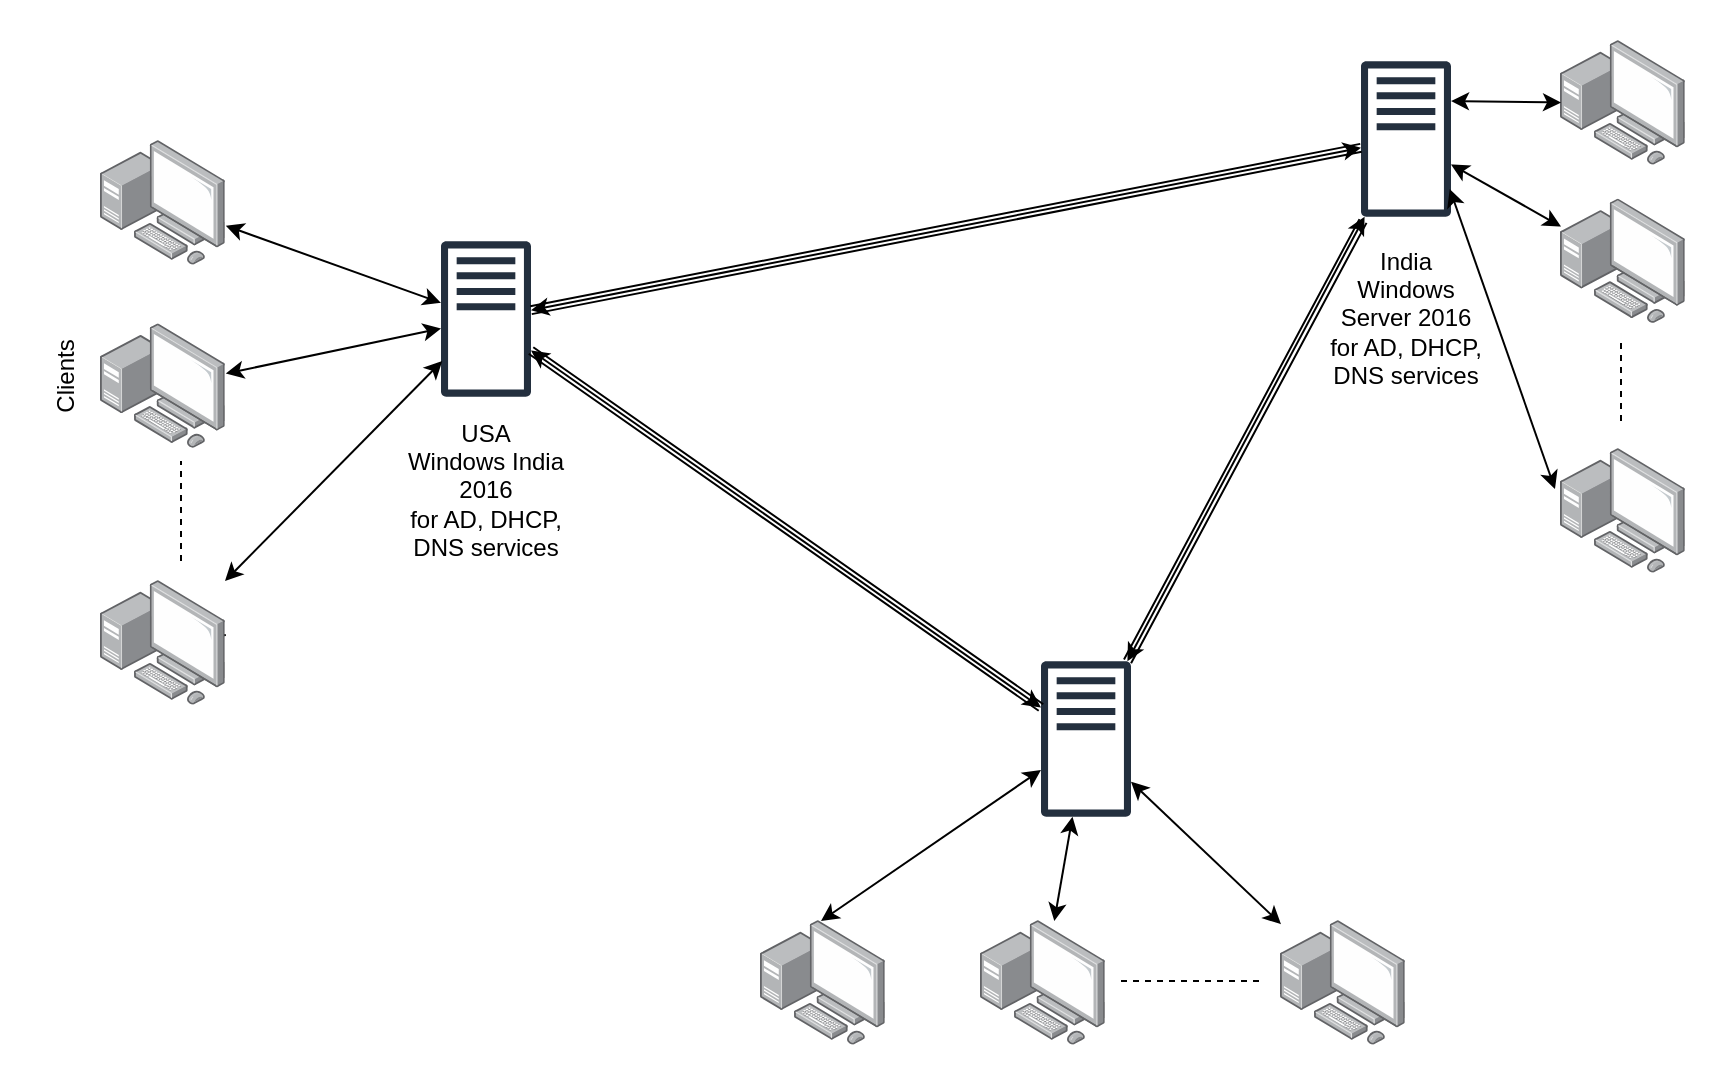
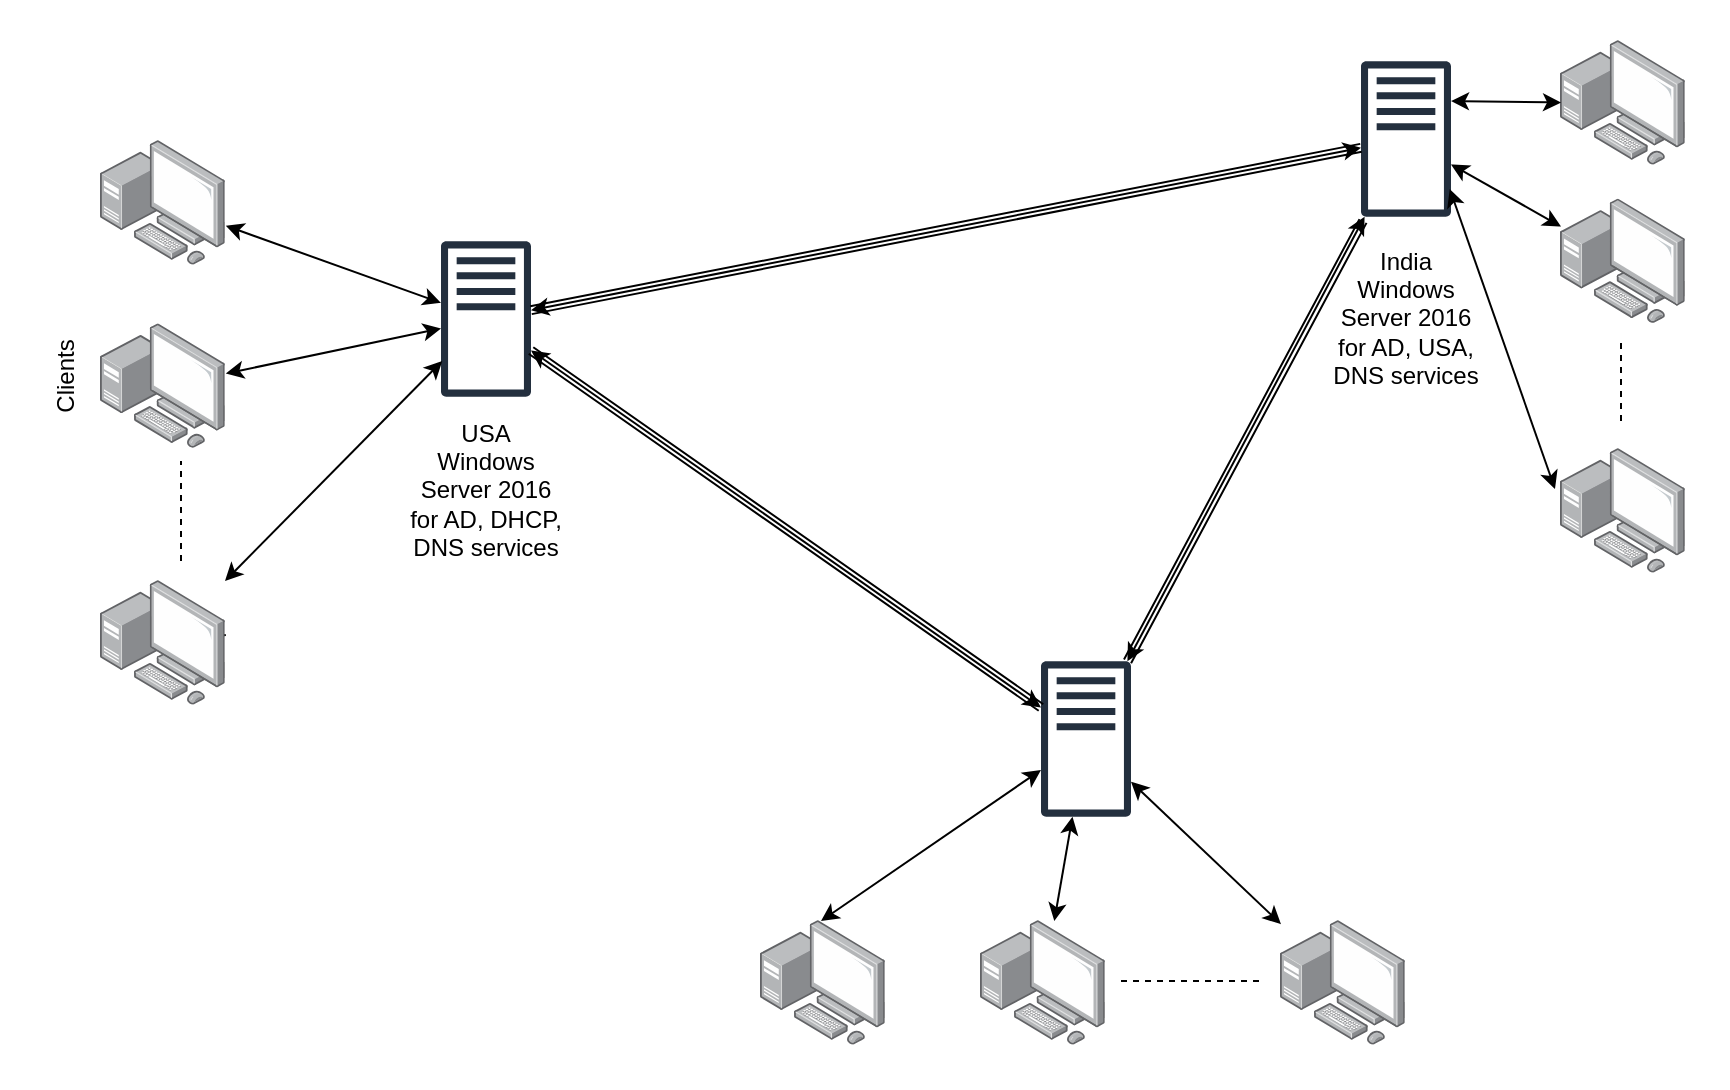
(1407, 319) -> (1407, 319)
(487, 491) -> (487, 491)
